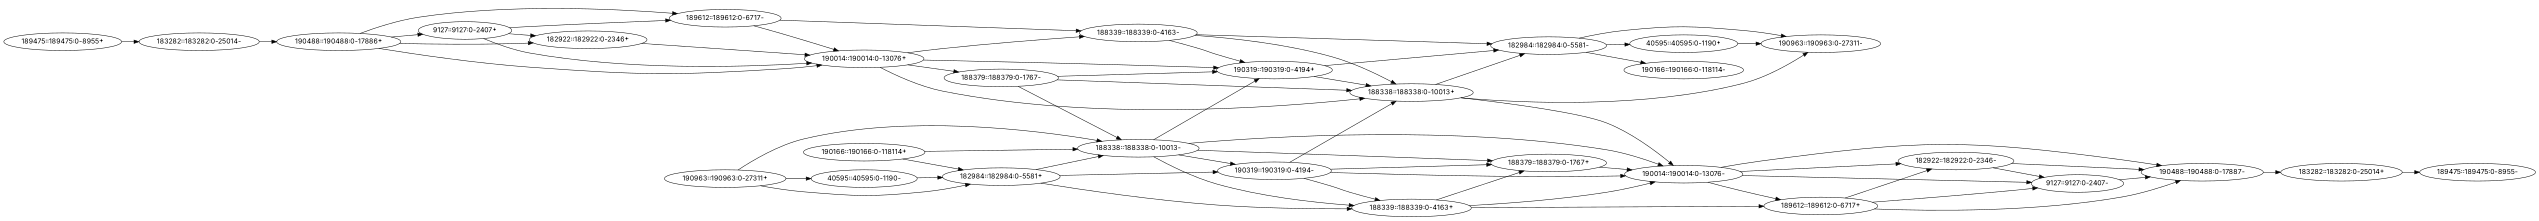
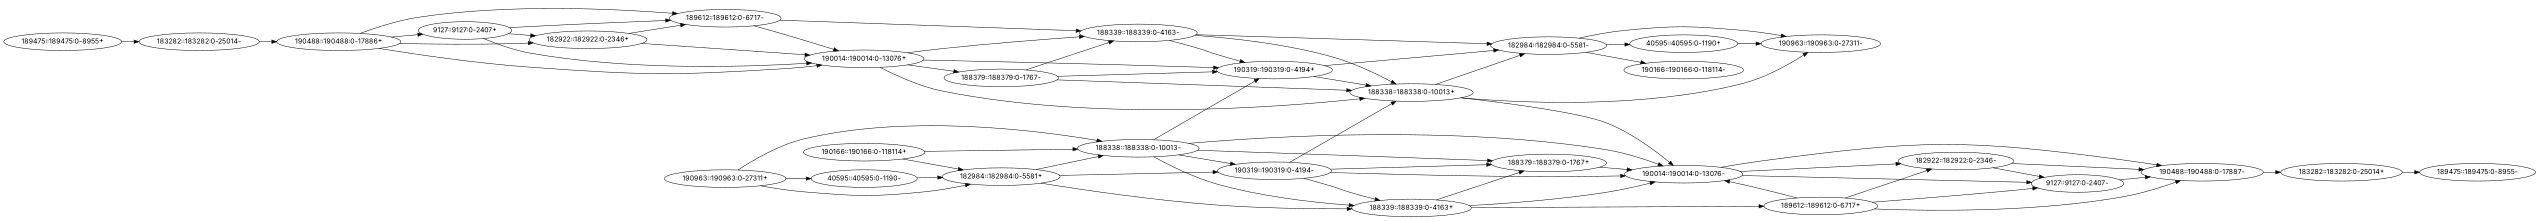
none -> (655, 29)
(1067, 112) -> (1067, 56)
(1742, 191) -> (1763, 189)
